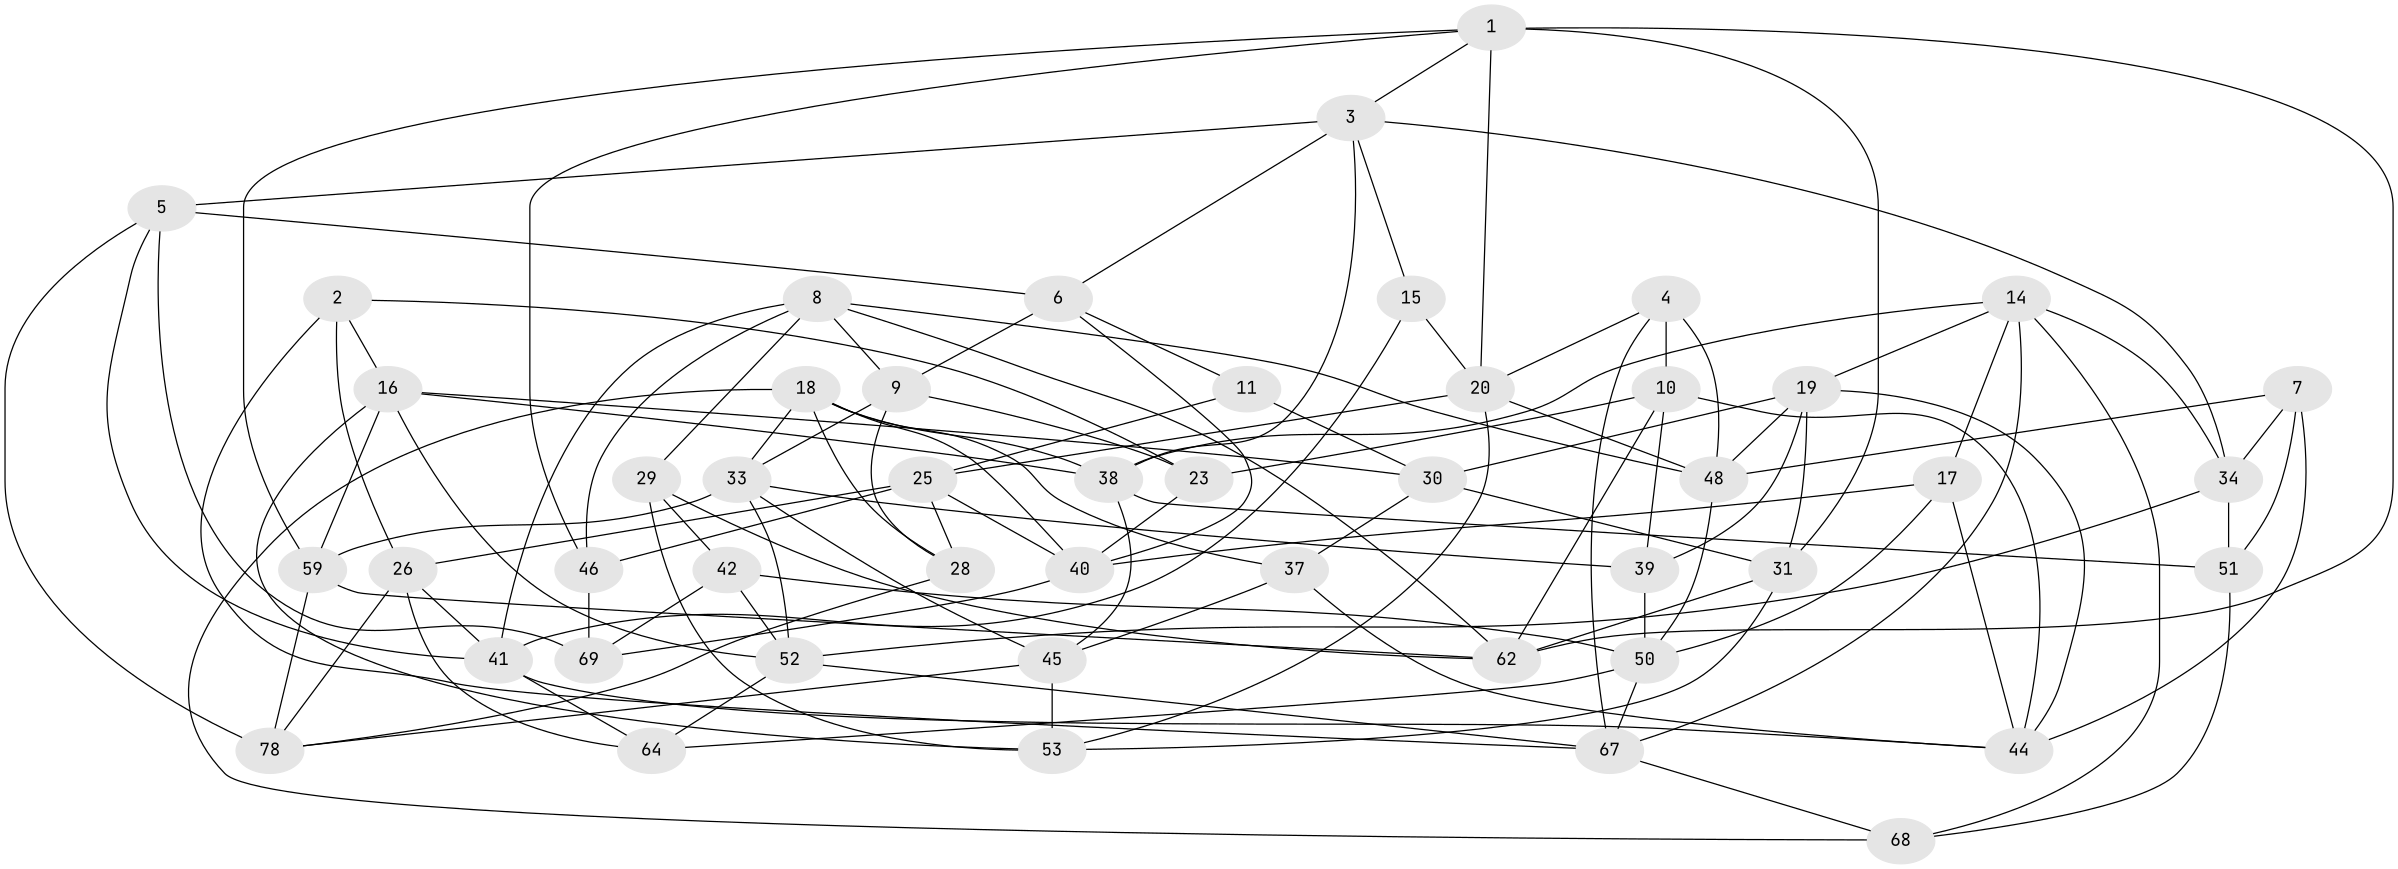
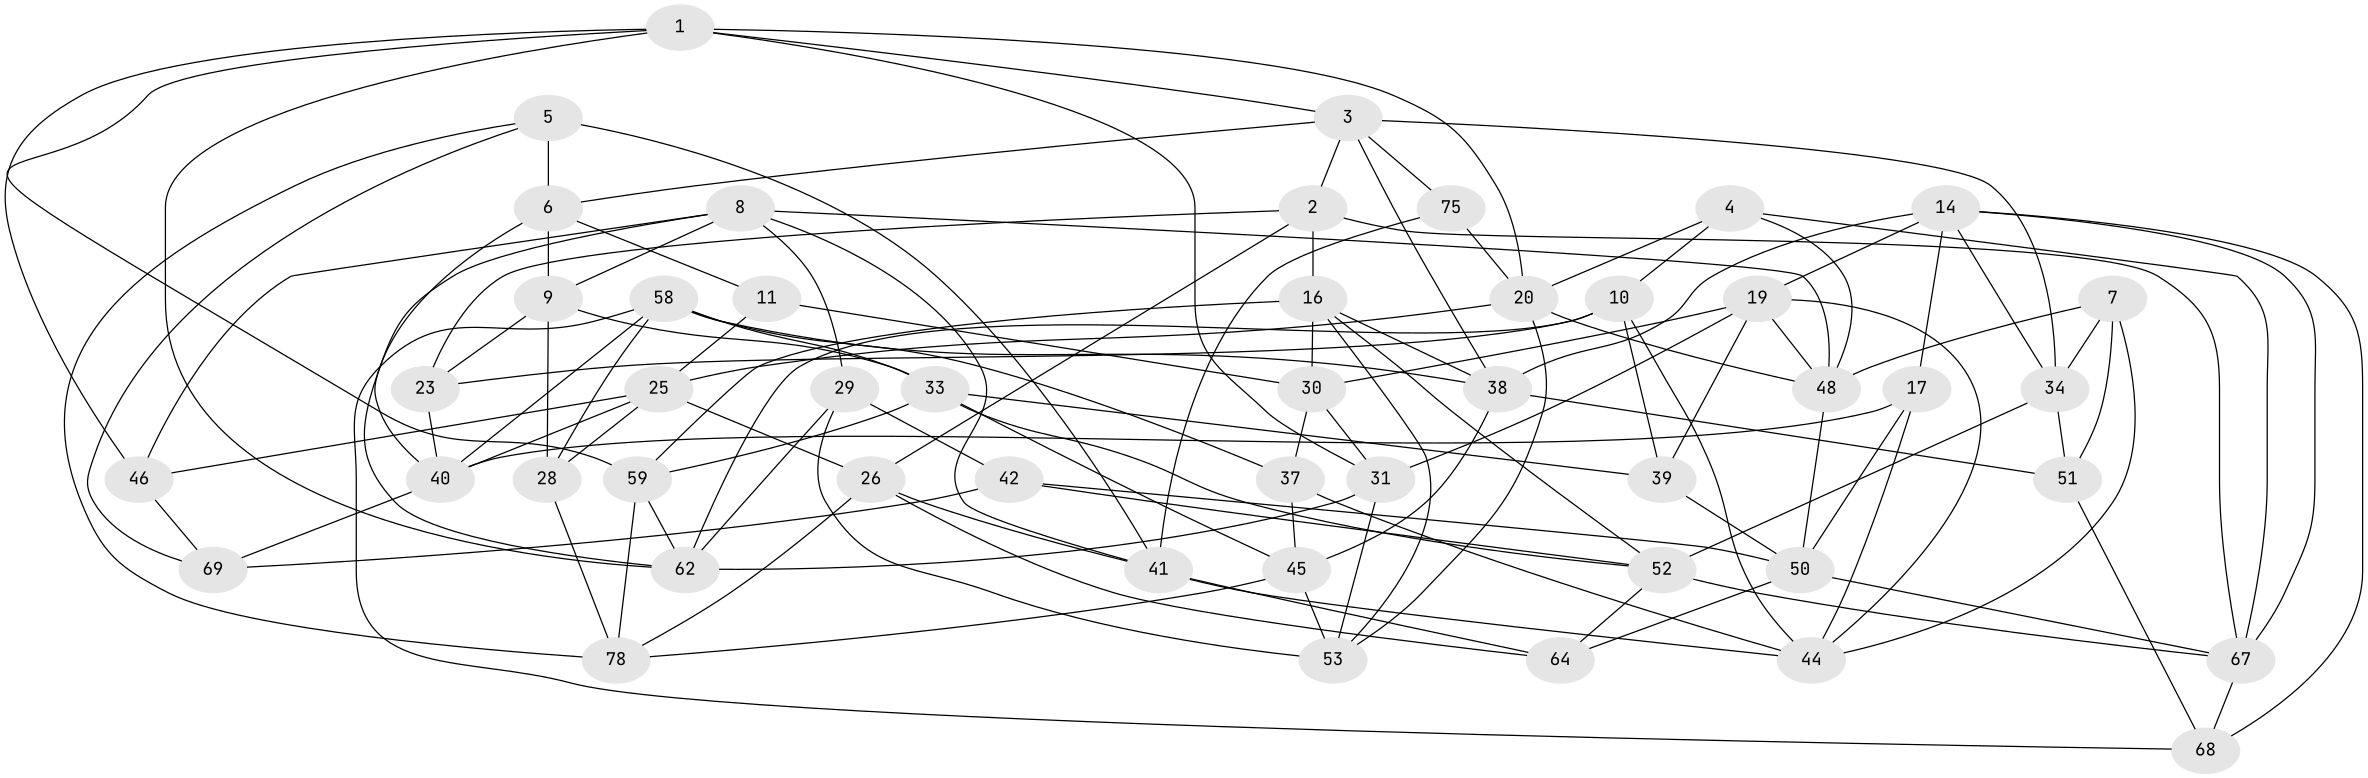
(757, 163) -> (1331, 163)
(1411, 299) -> (1451, 208)
(806, 389) -> (664, 299)
